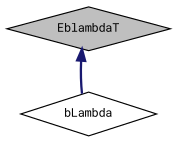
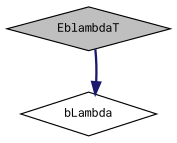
(81, 77) -> (96, 66)
